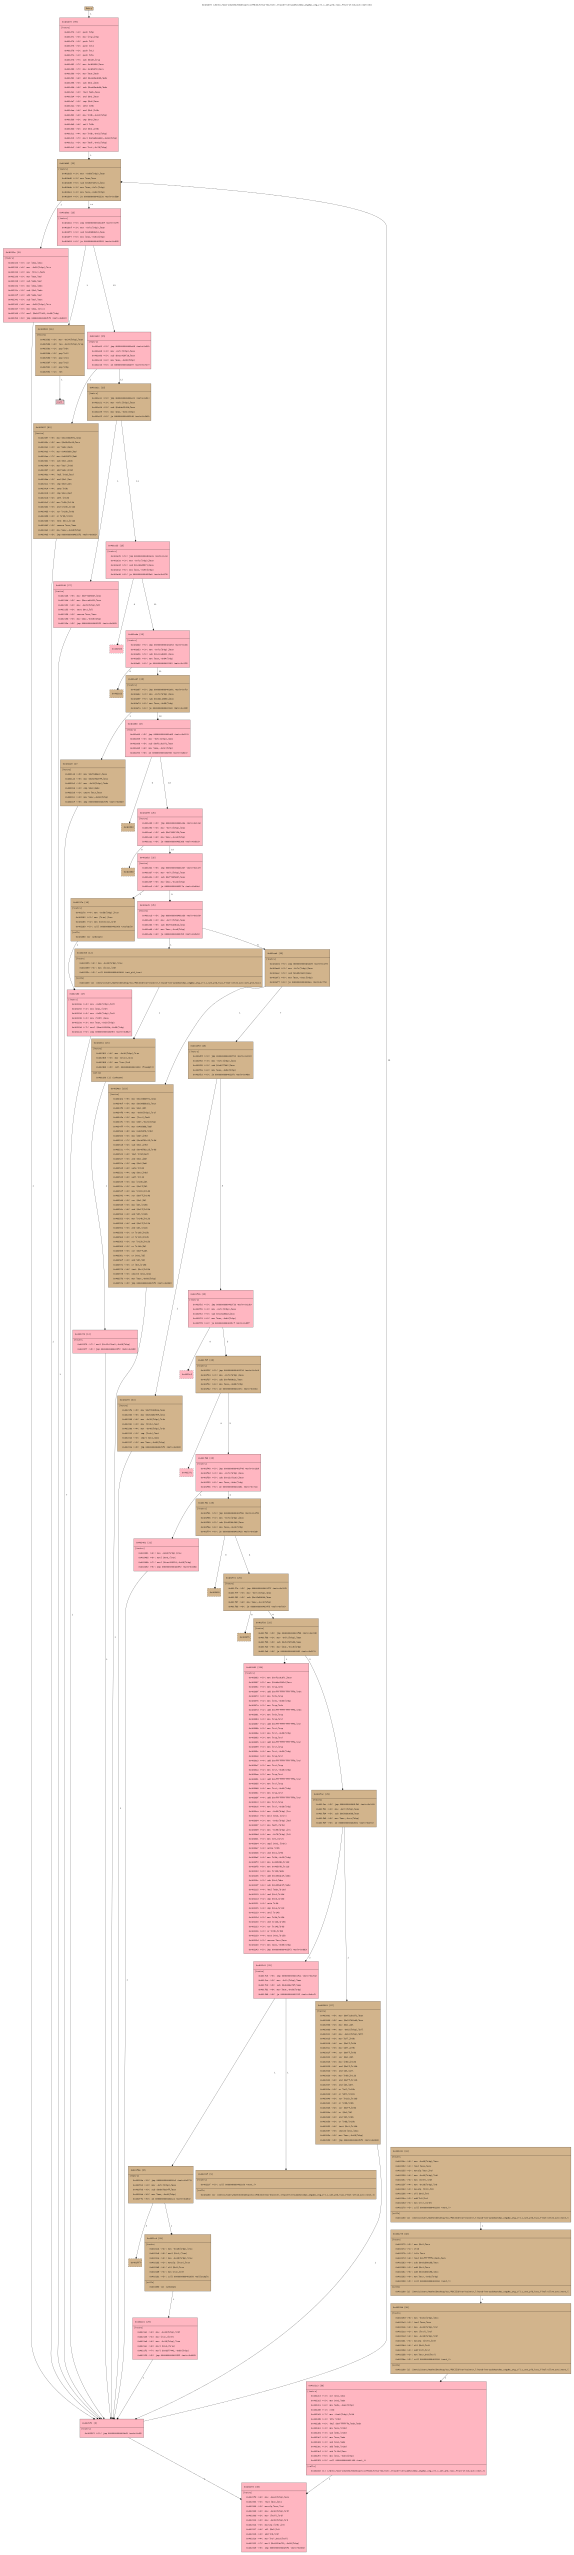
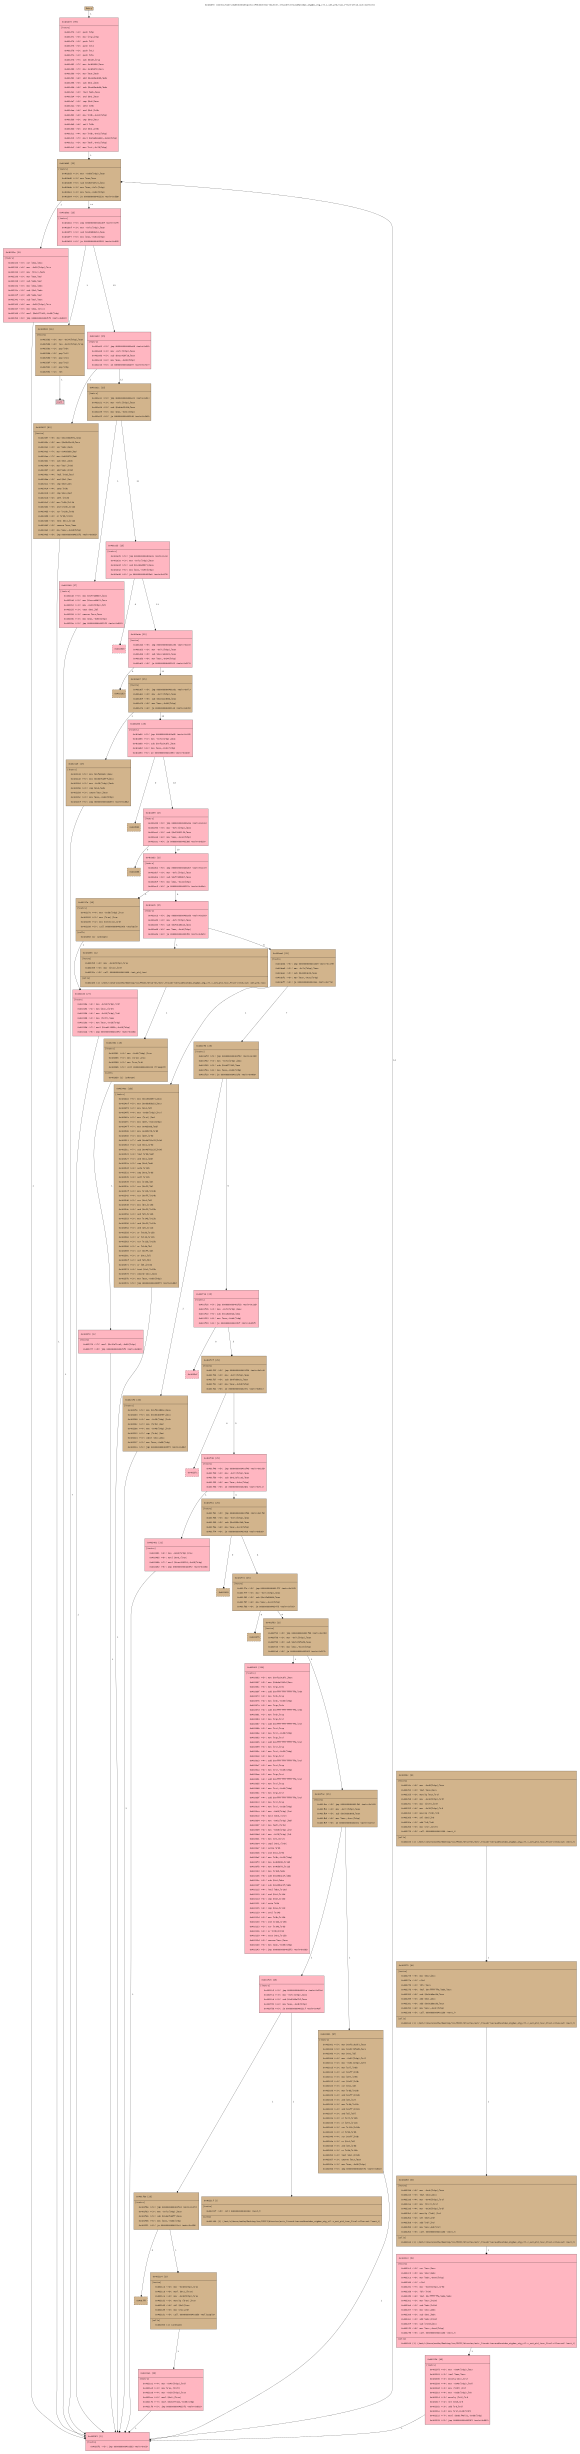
(184, 2468) -> (290, 2437)
